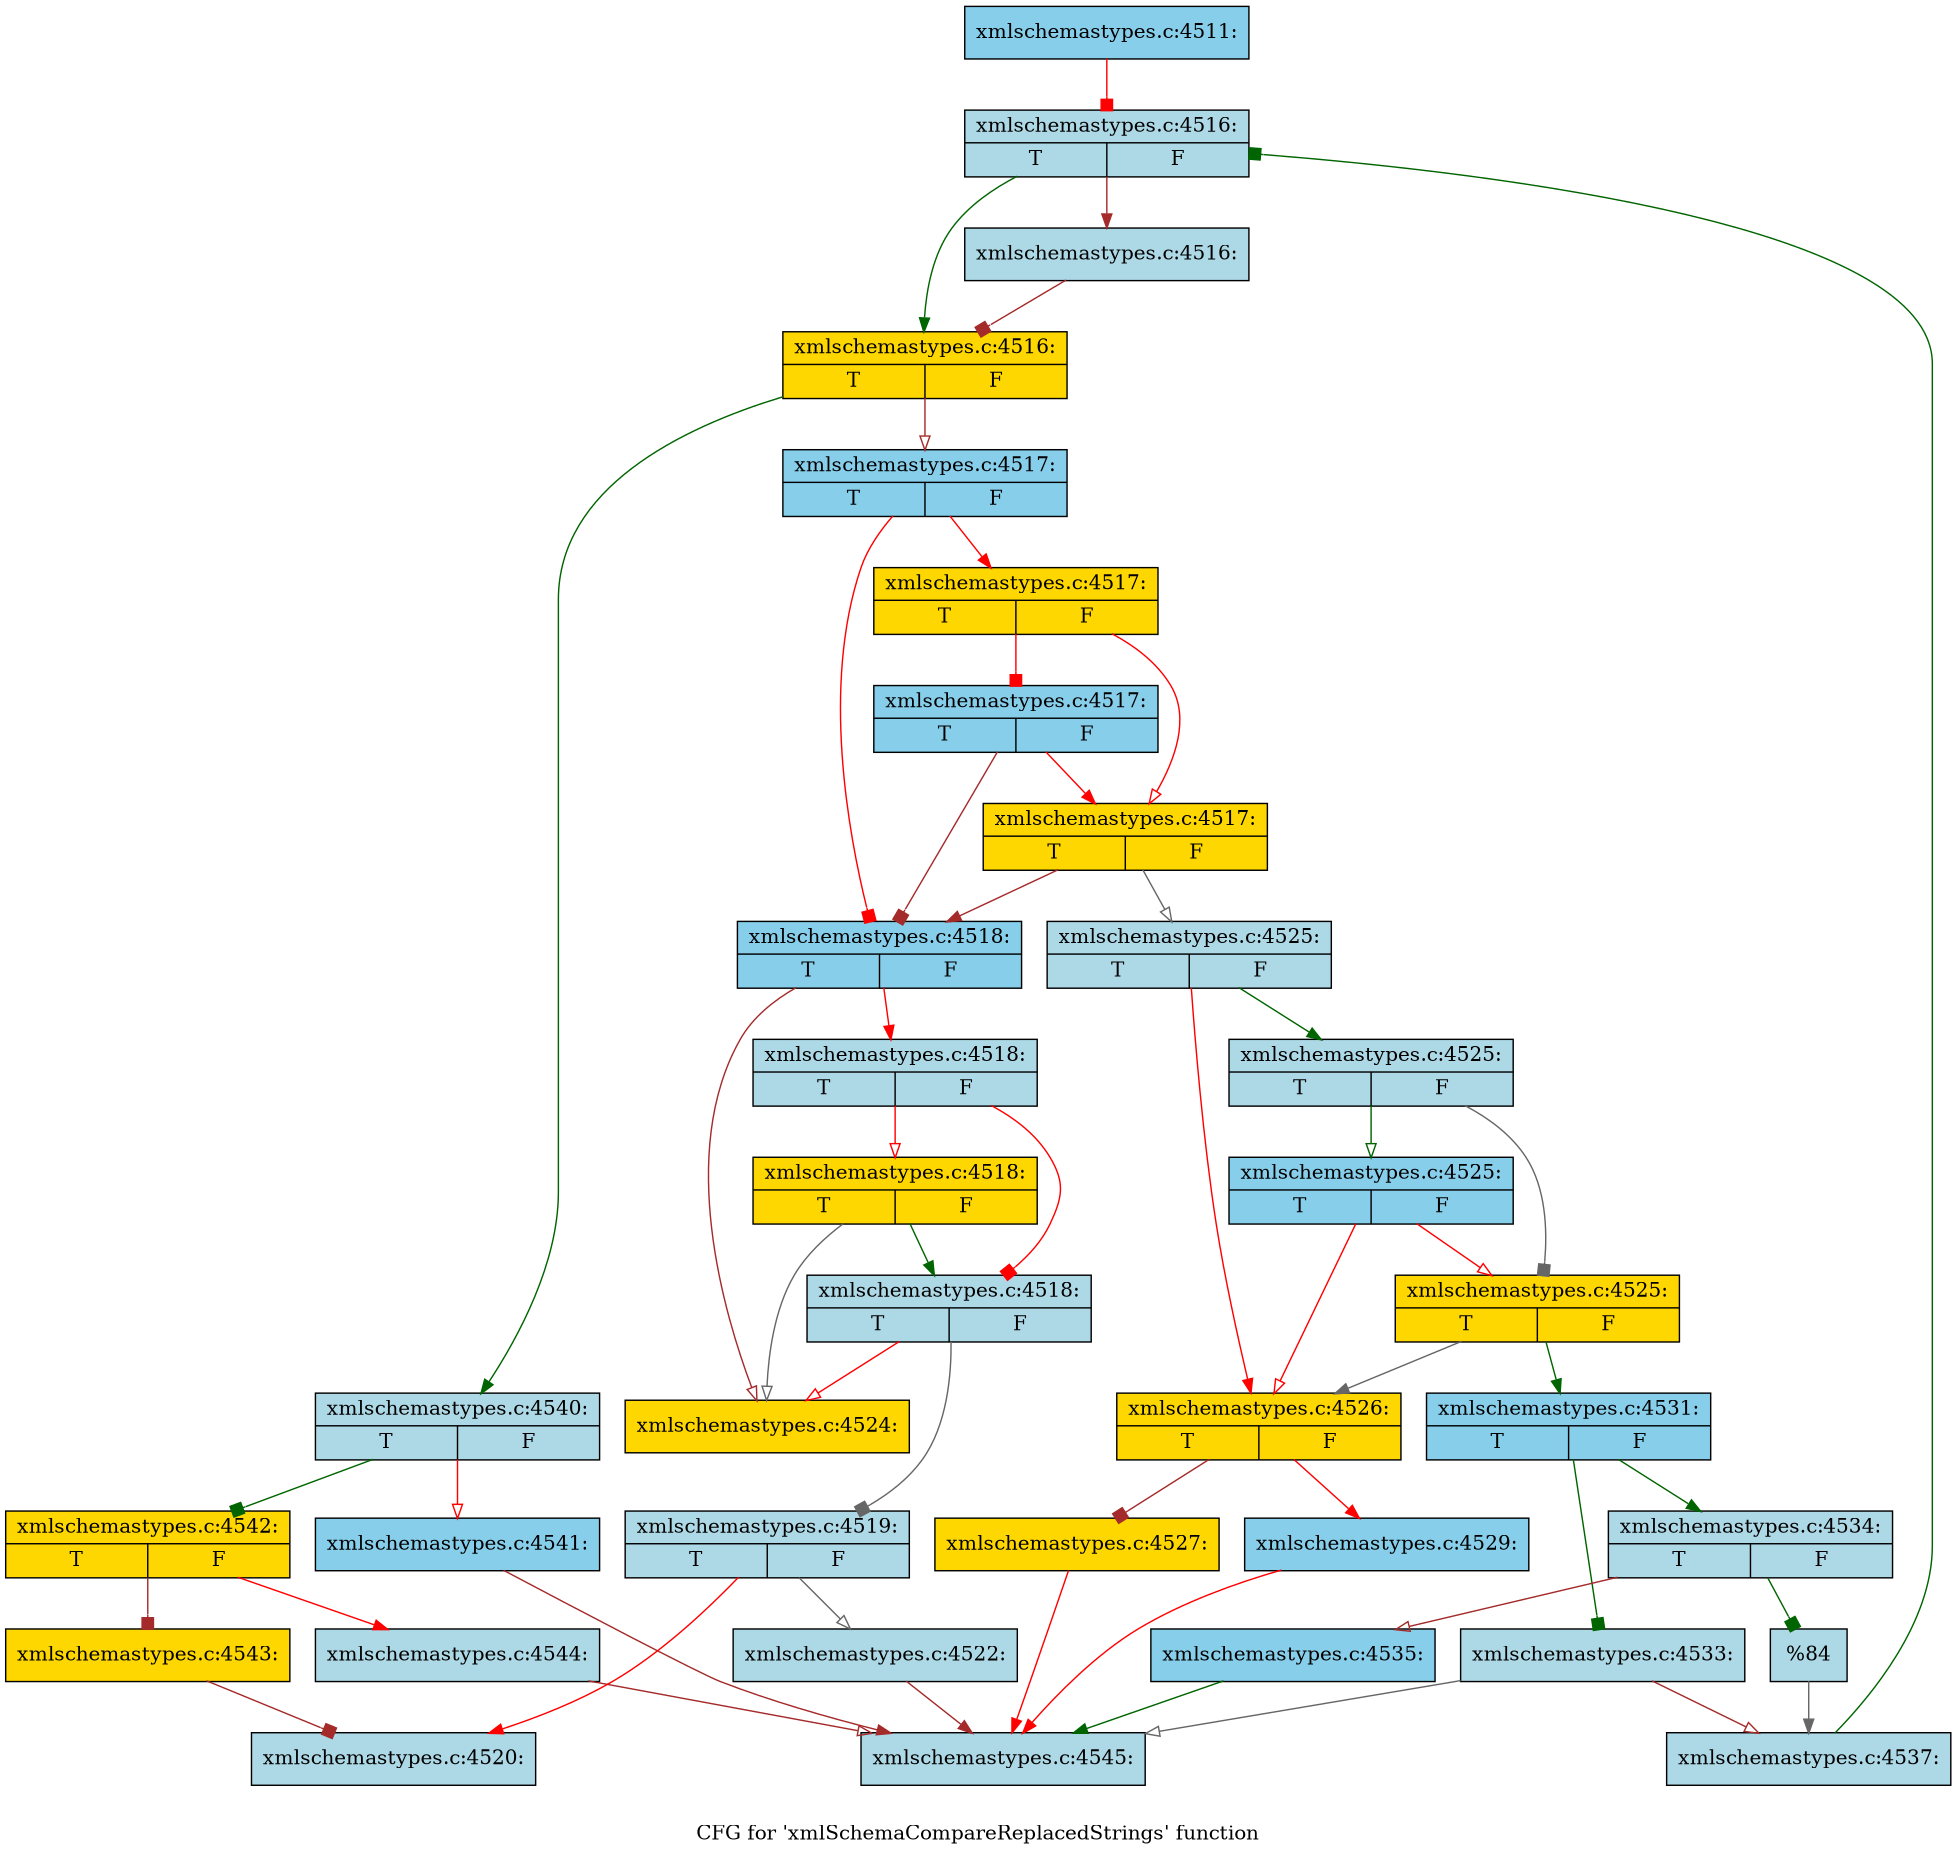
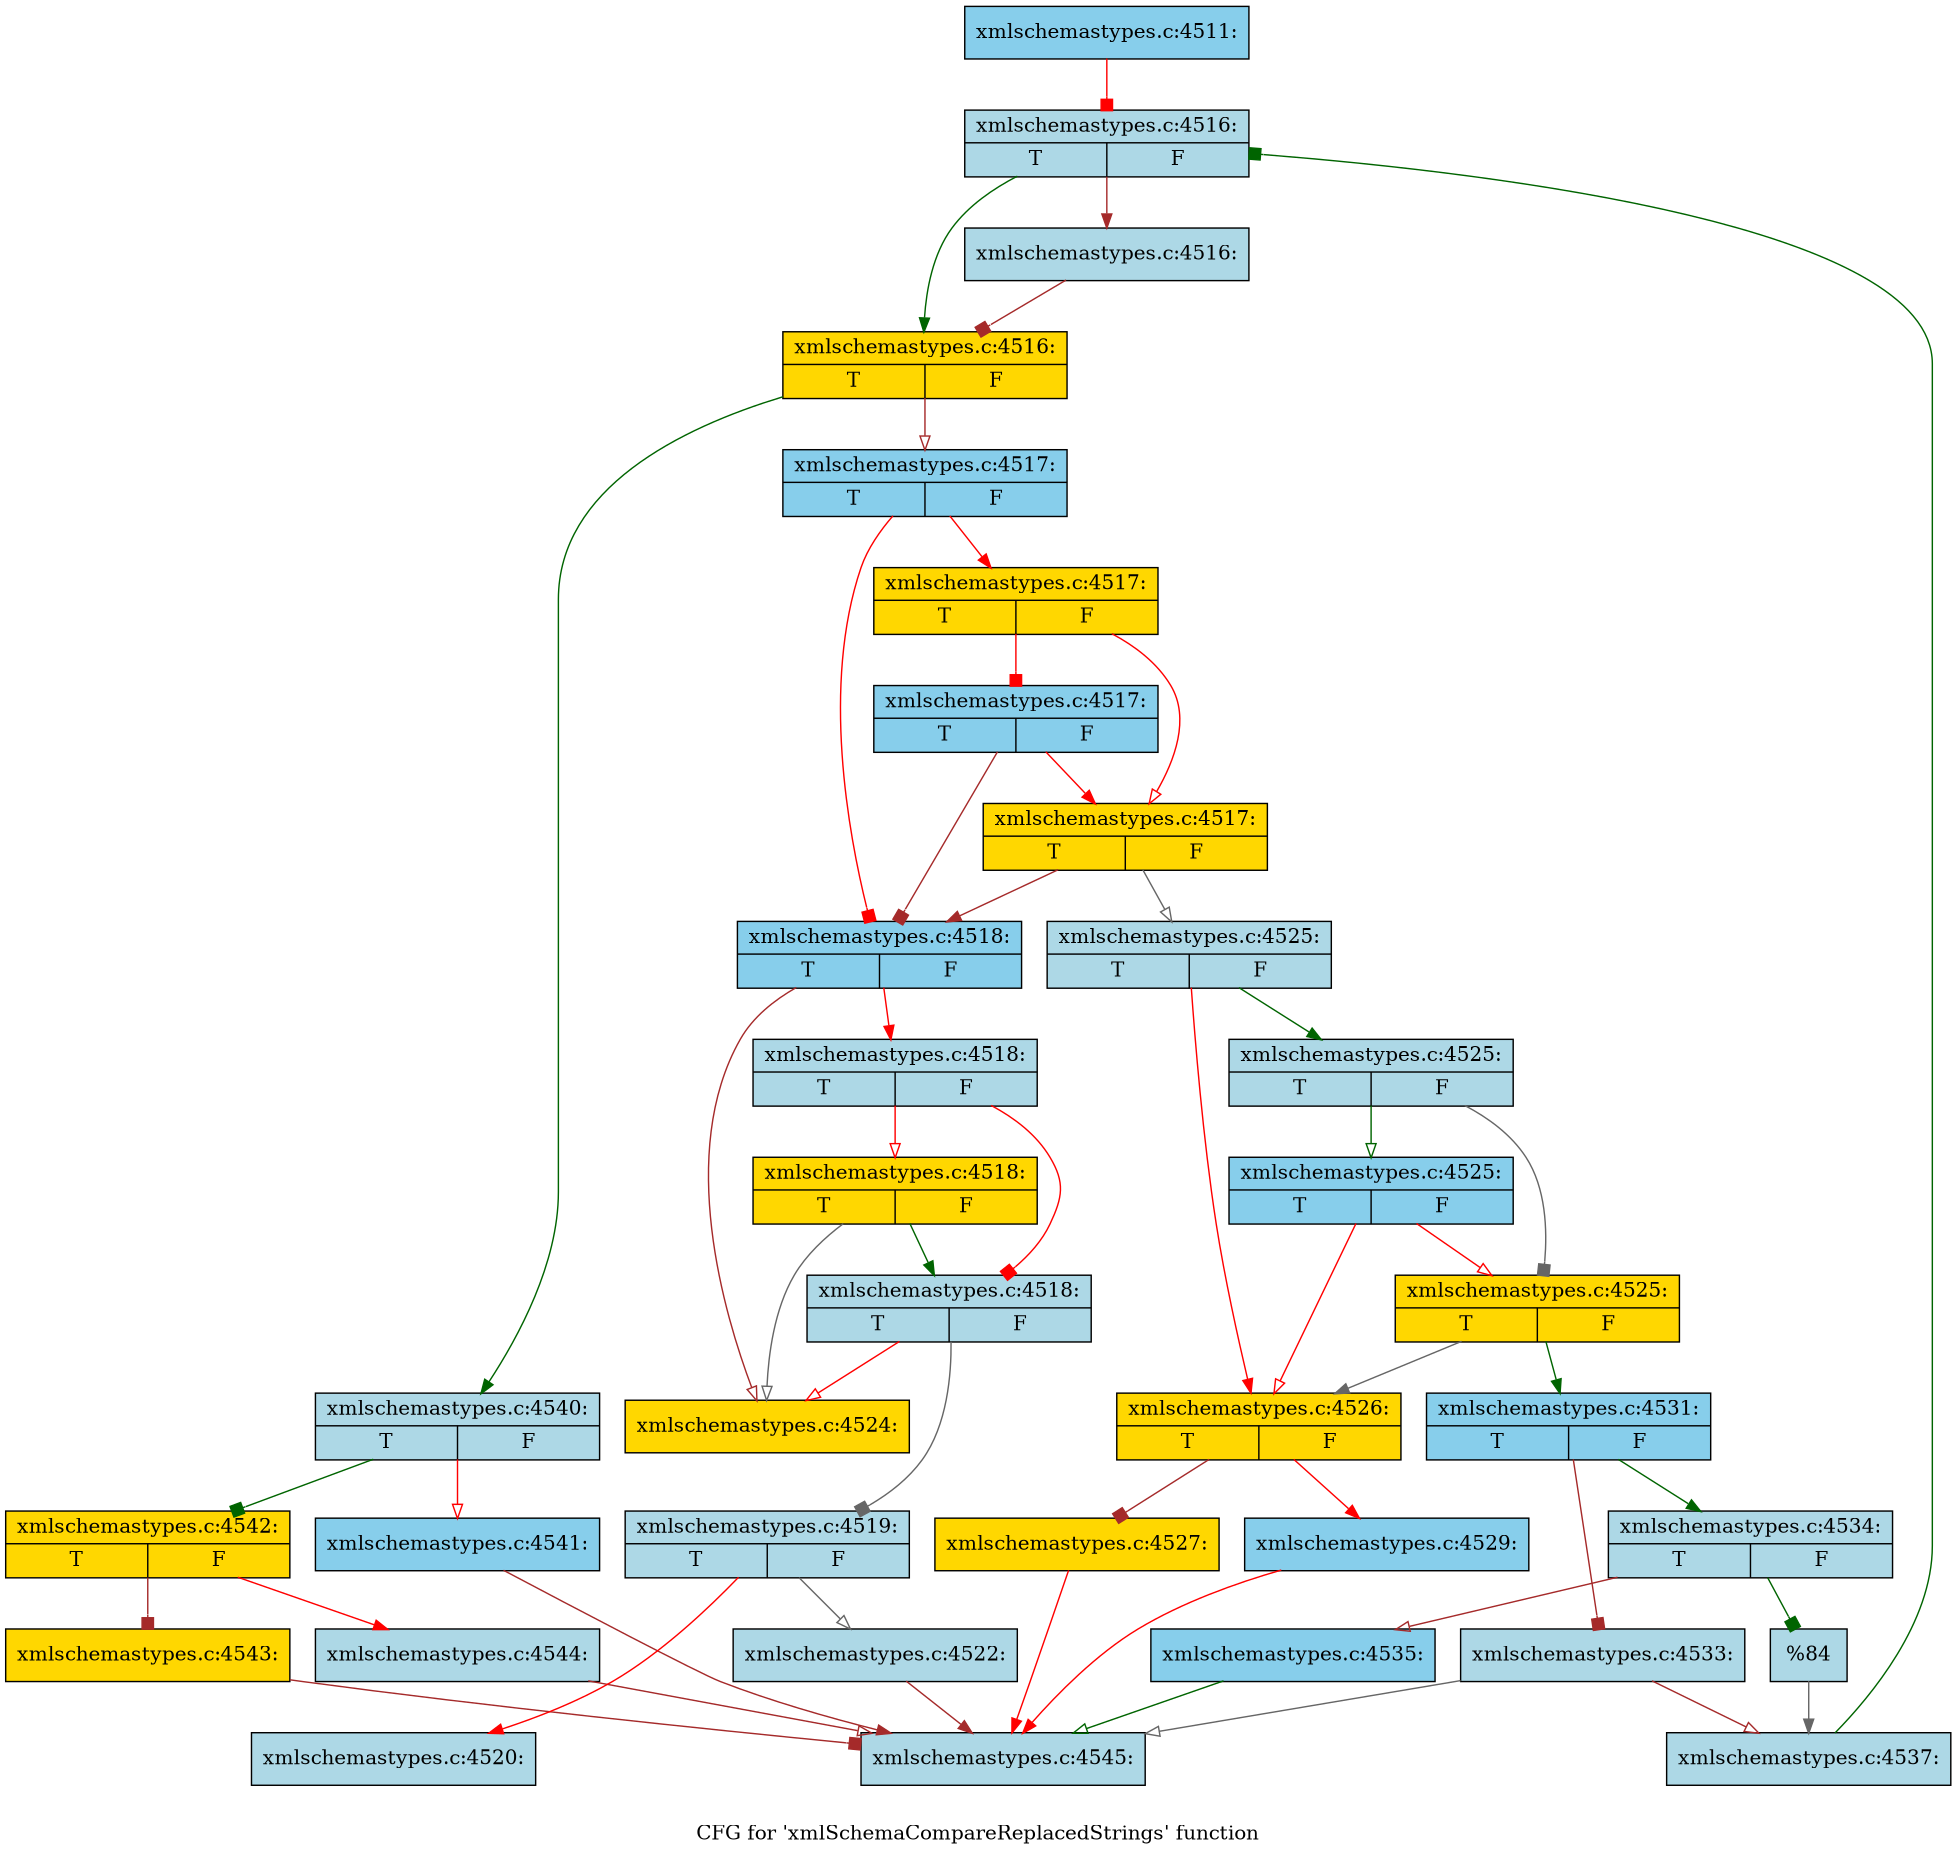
(1585, 1537) -> (1585, 1537)
(264, 1704) -> (568, 1714)
(1155, 1705) -> (1155, 1705)
